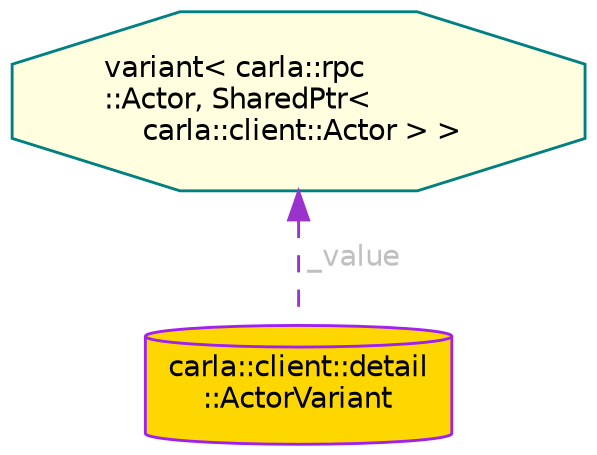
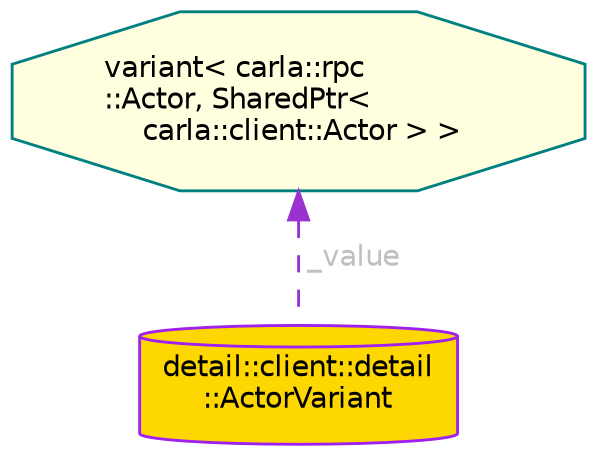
(299, 385) -> (299, 385)
